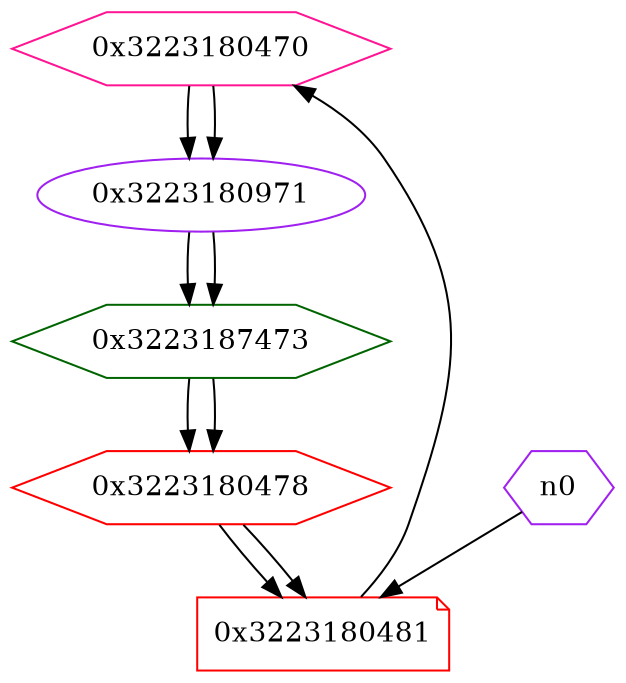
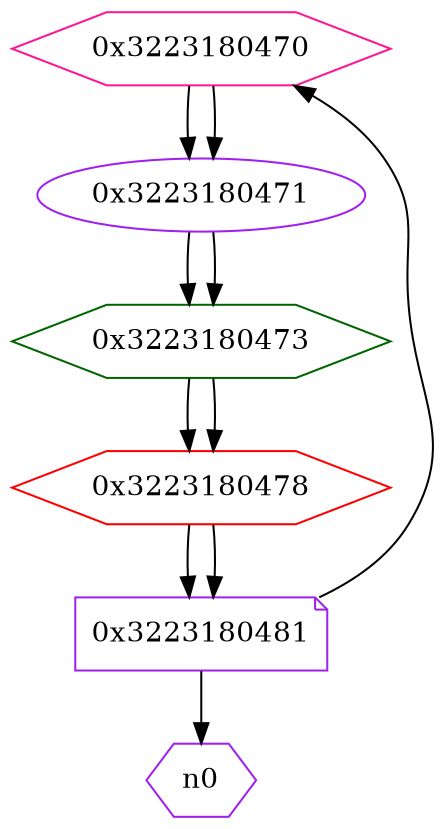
(201, 195) -> (201, 195)
(201, 341) -> (201, 341)
(460, 549) -> (201, 697)
(323, 634) -> (201, 634)
